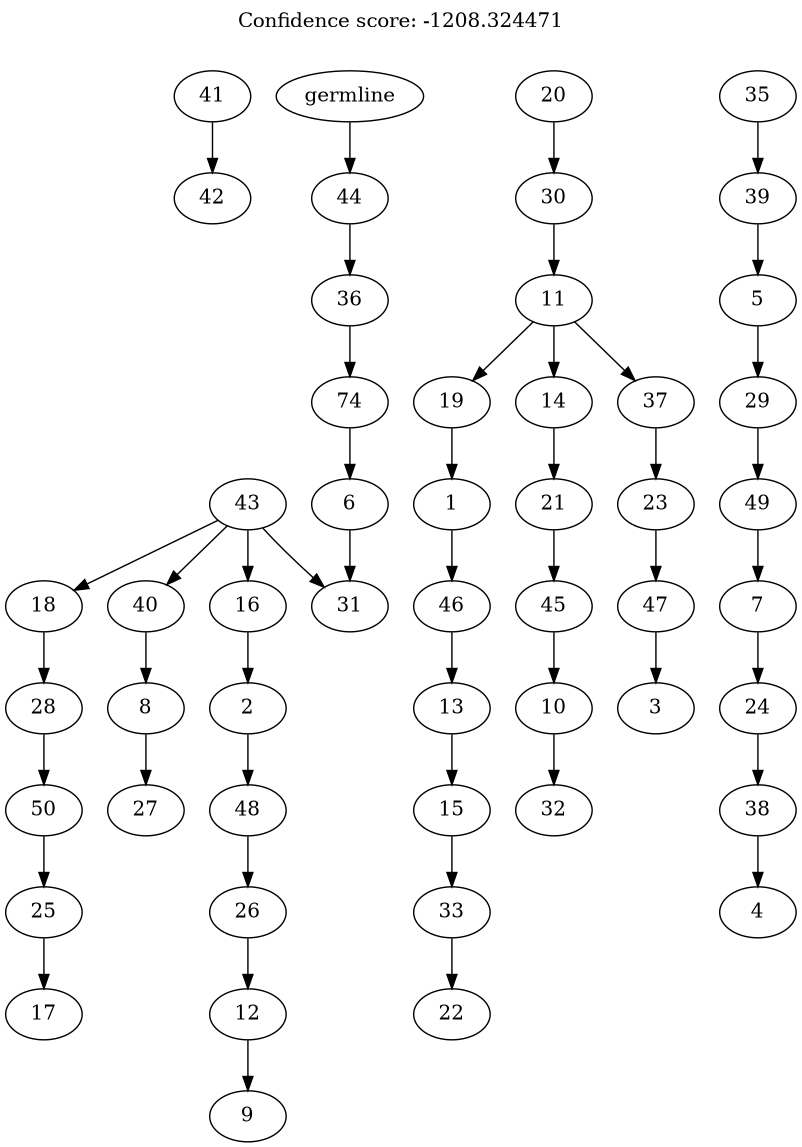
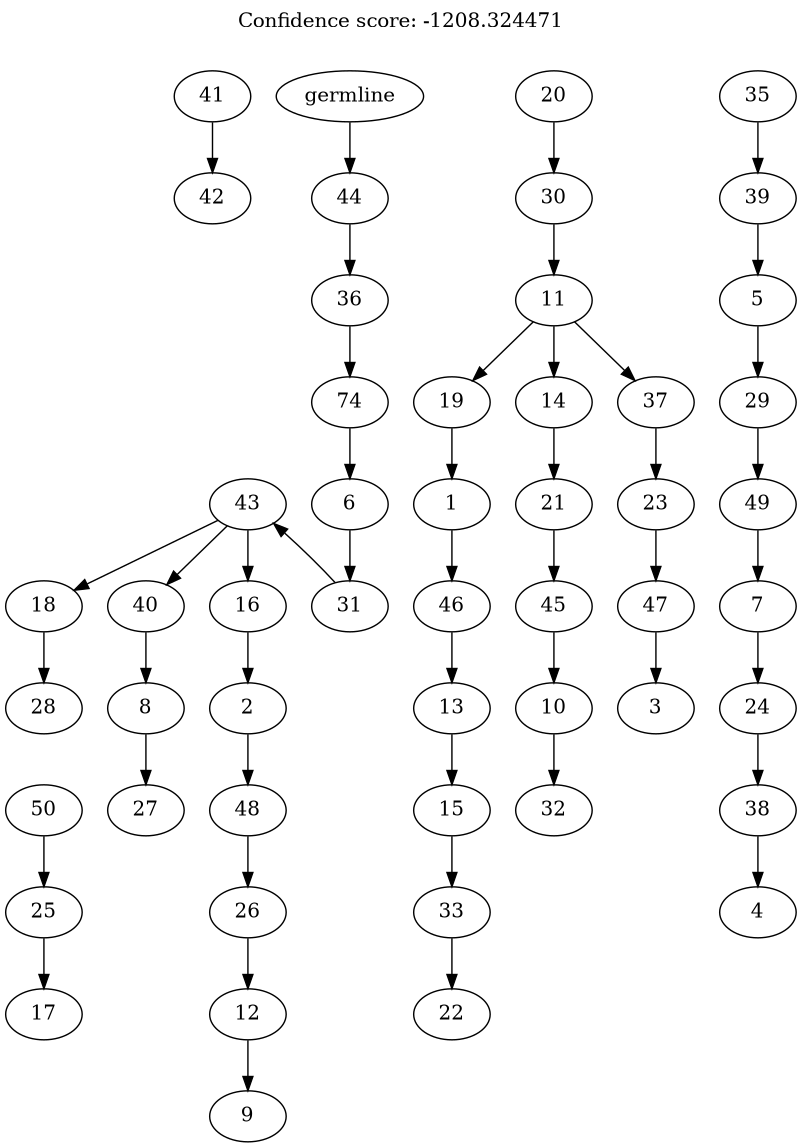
(287, 553) -> (310, 557)
(44, 752) -> none
